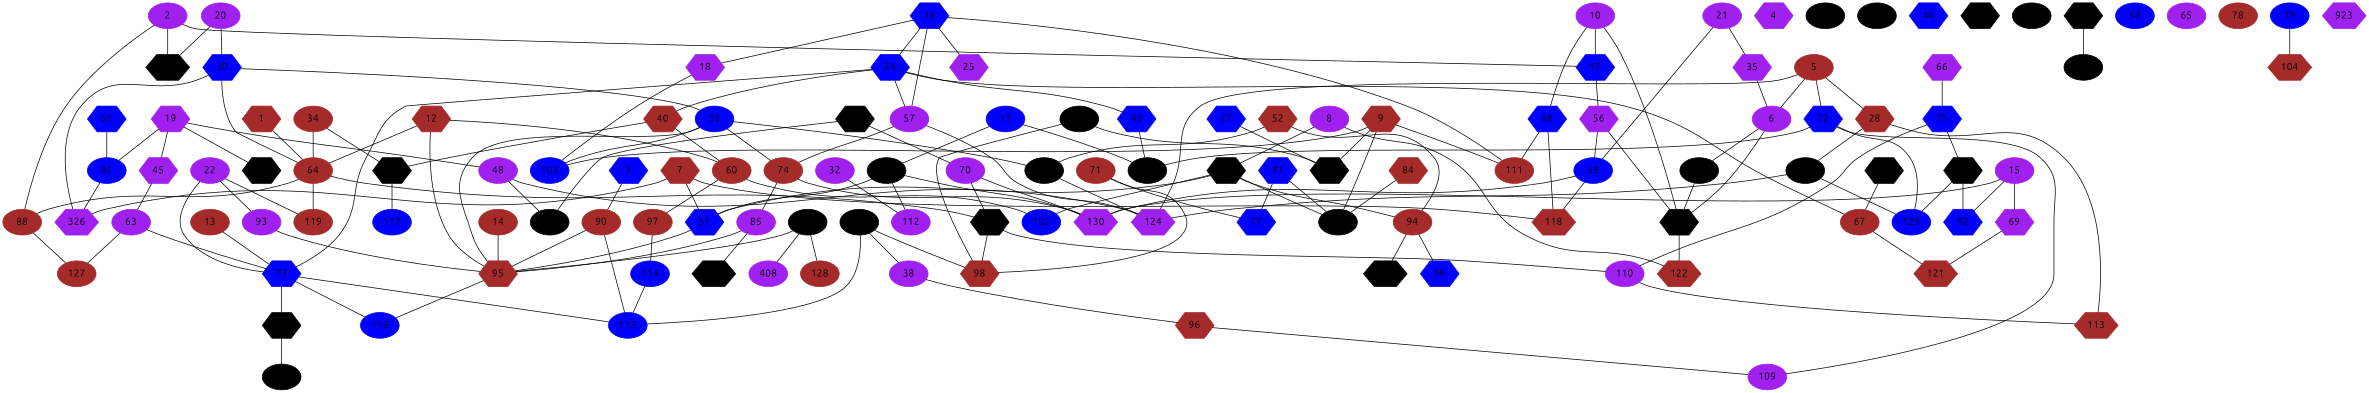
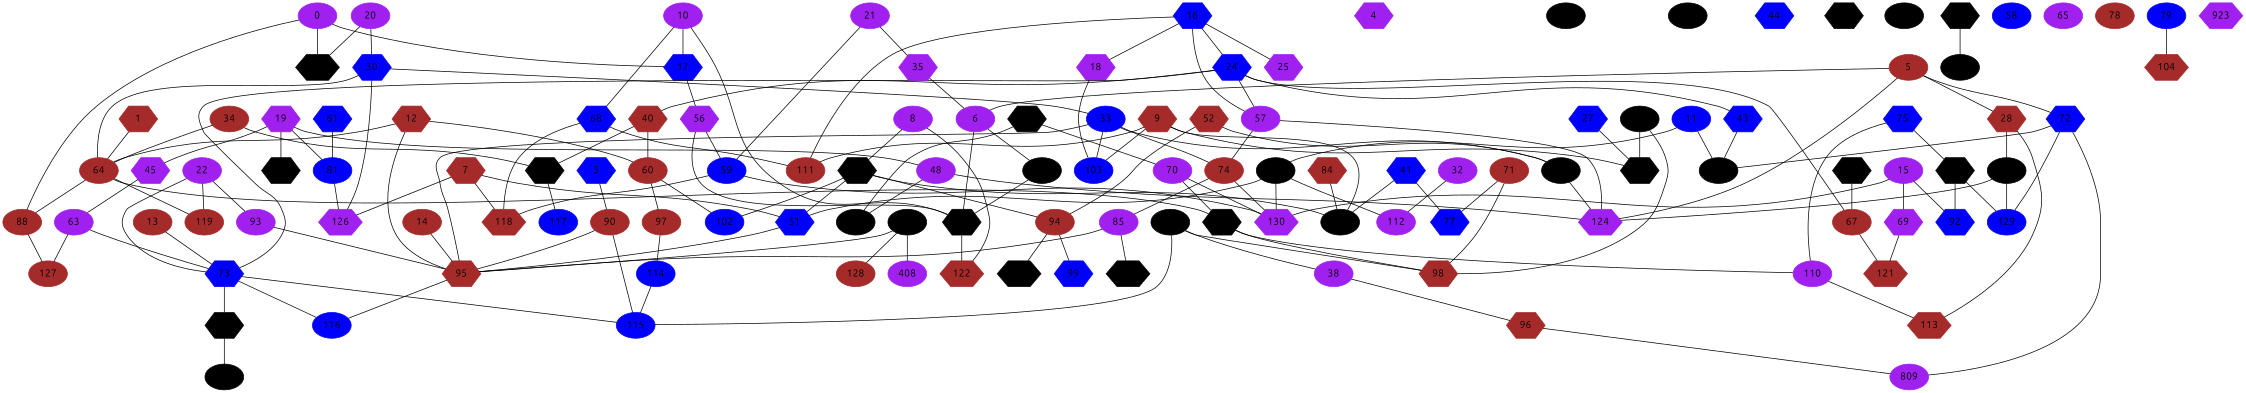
(168, 16) -> (317, 16)
(1942, 67) -> none
(77, 222) -> (340, 222)
(1767, 377) -> (1909, 377)
